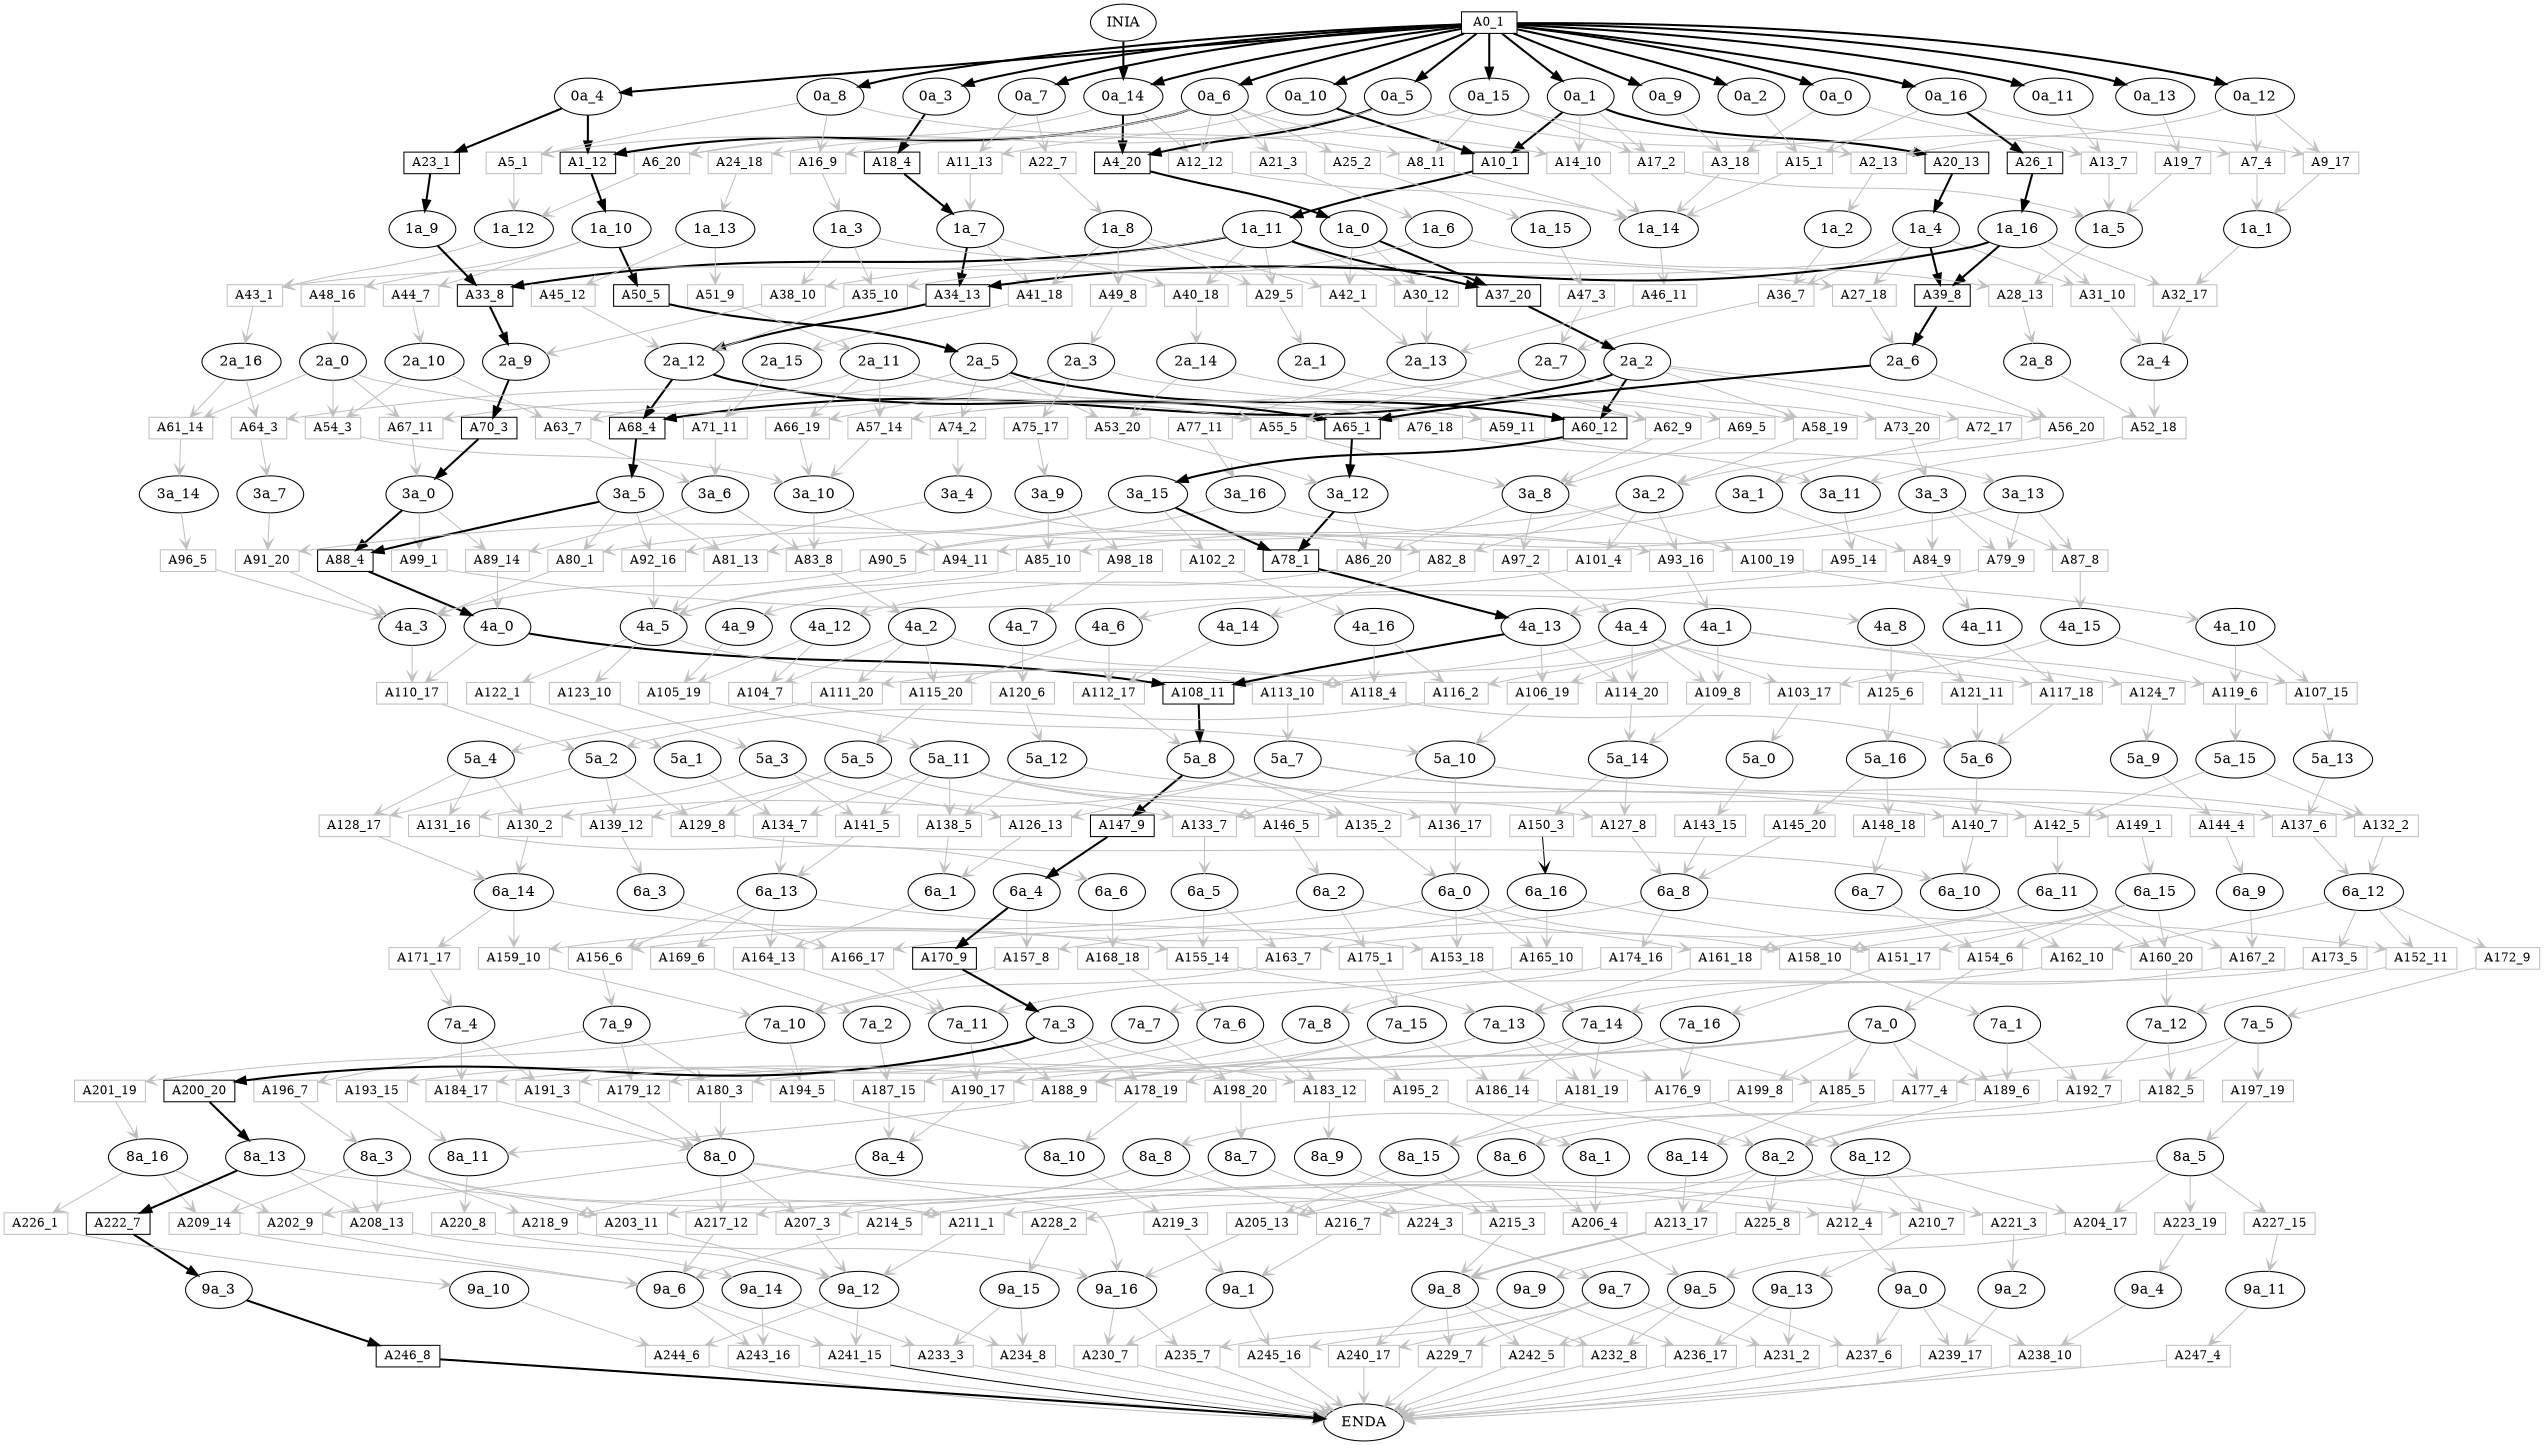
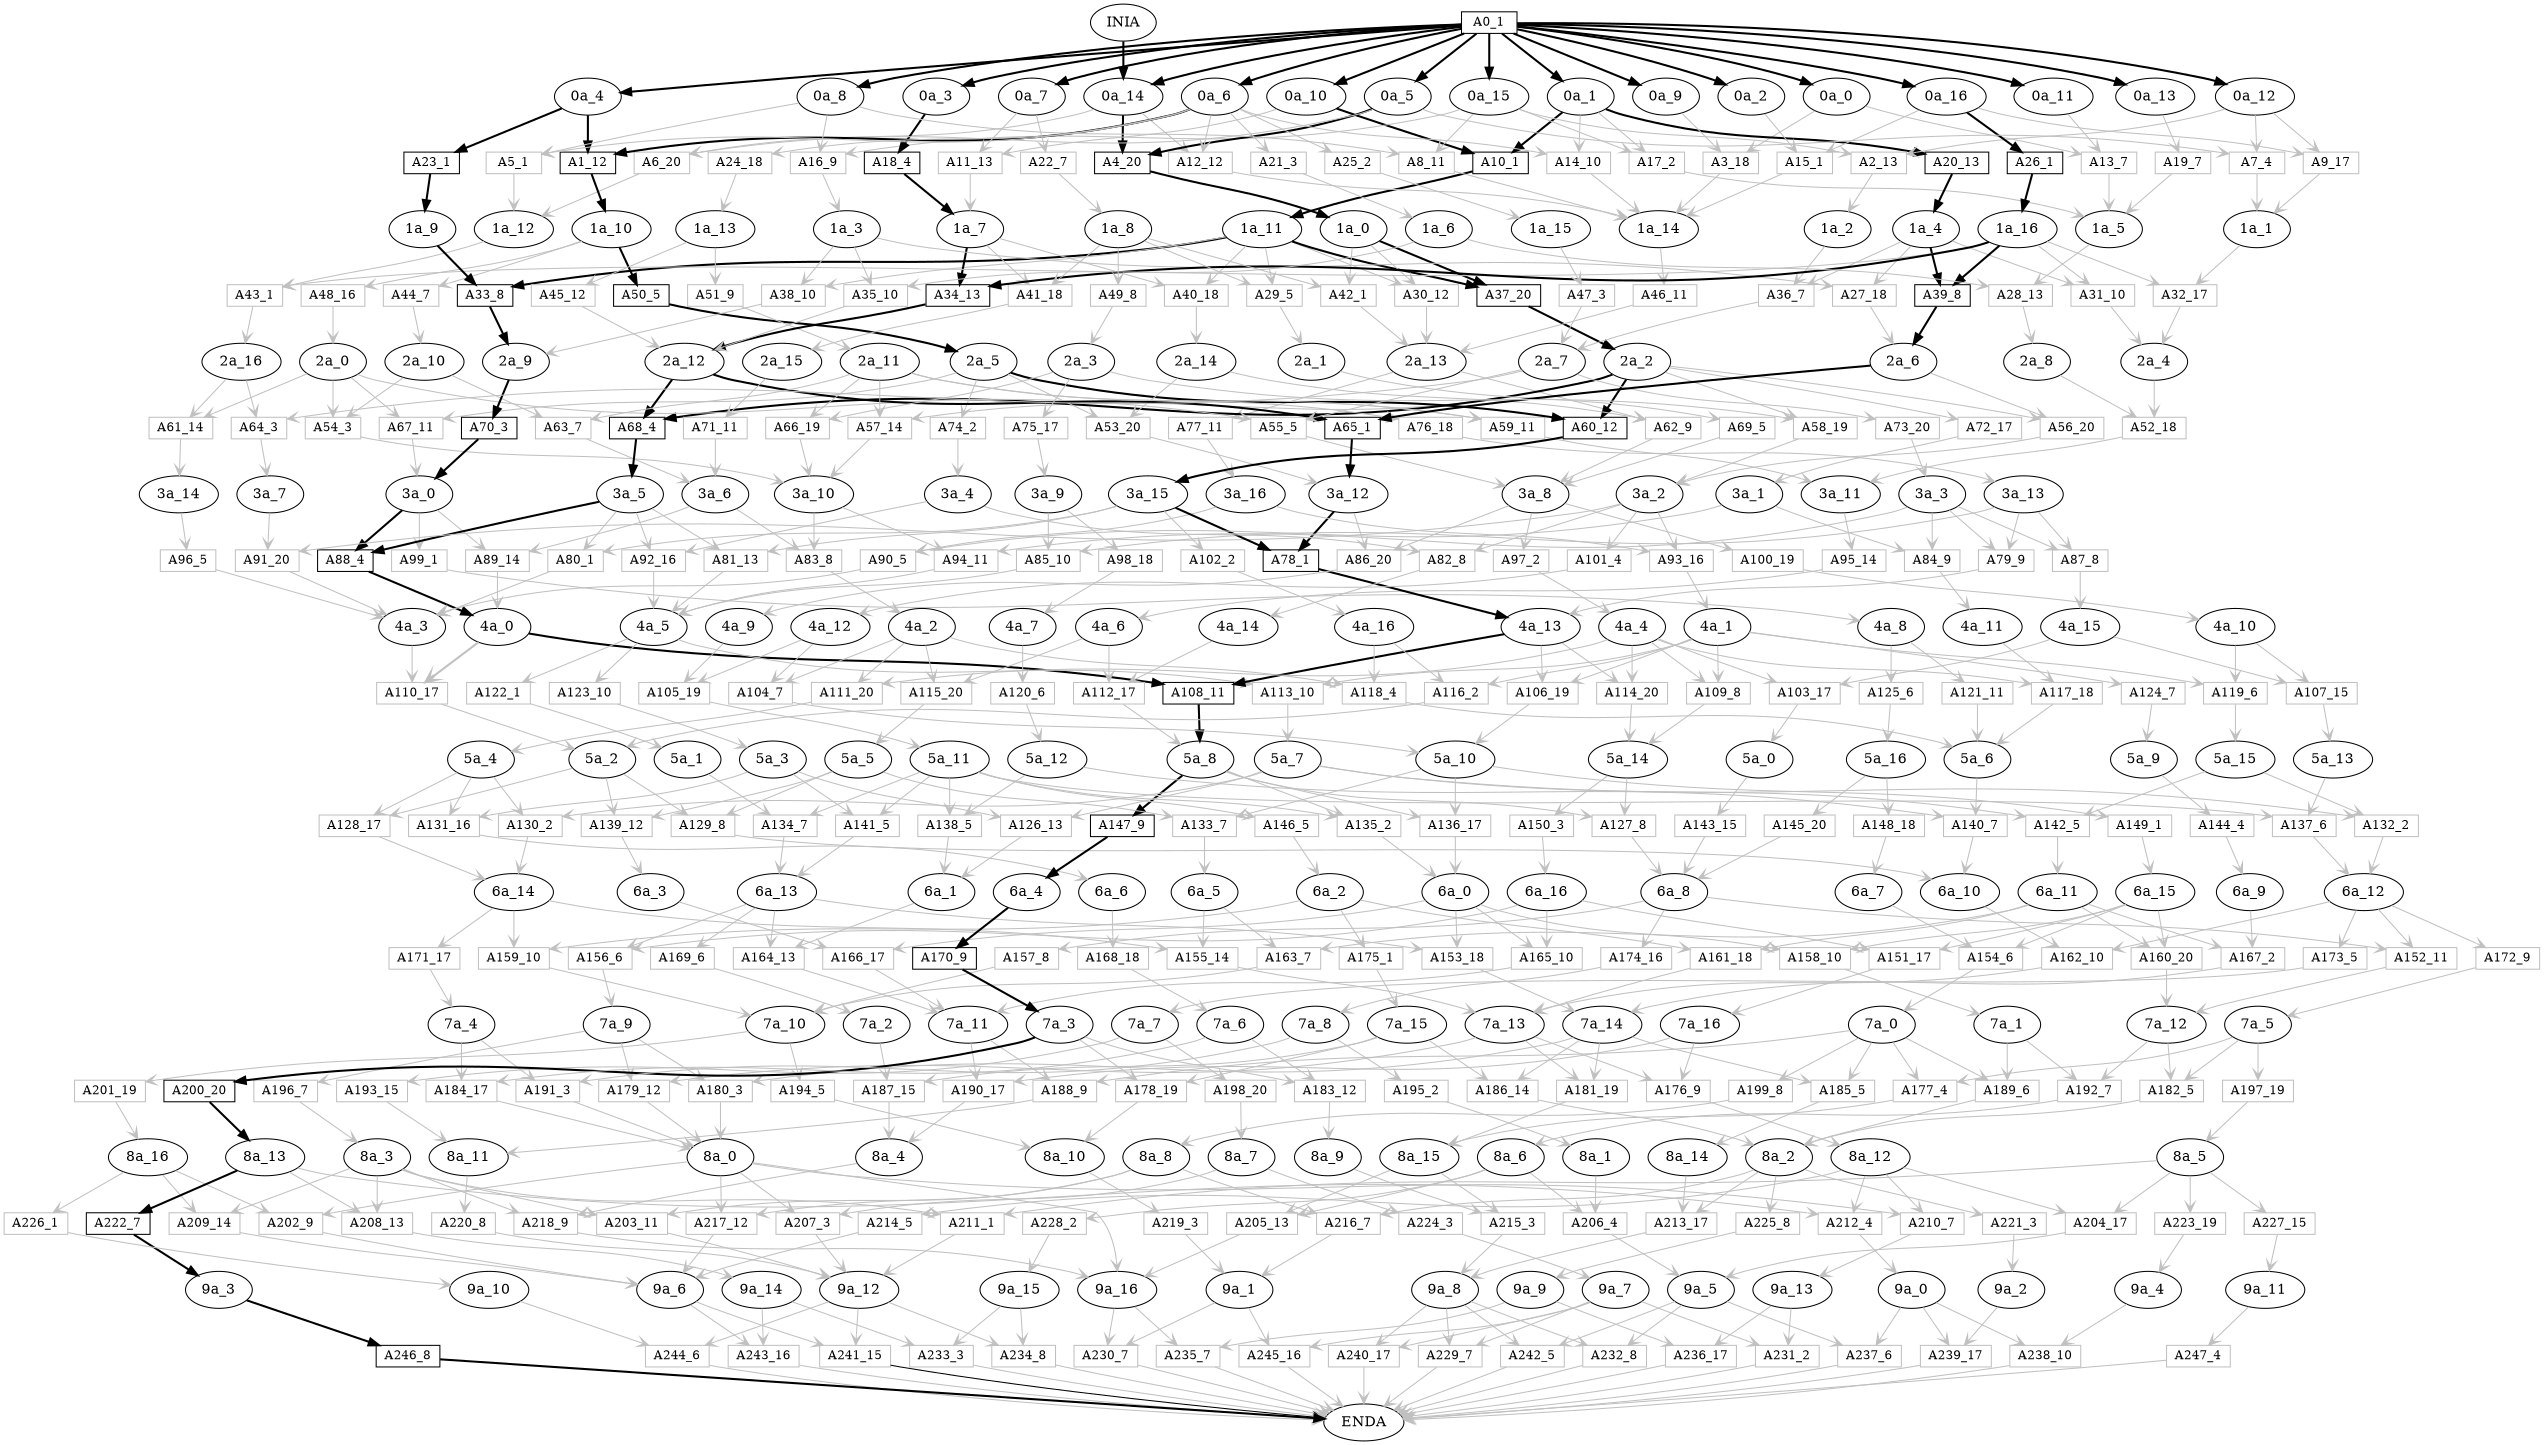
(456, 659) -> (456, 659)
(1543, 844) -> (1543, 844)
(1027, 924) -> none
(1516, 1055) -> (1516, 1055)
(1563, 1252) -> (1563, 1252)
